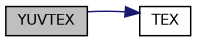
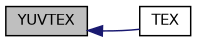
(106, 11) -> (121, 31)
